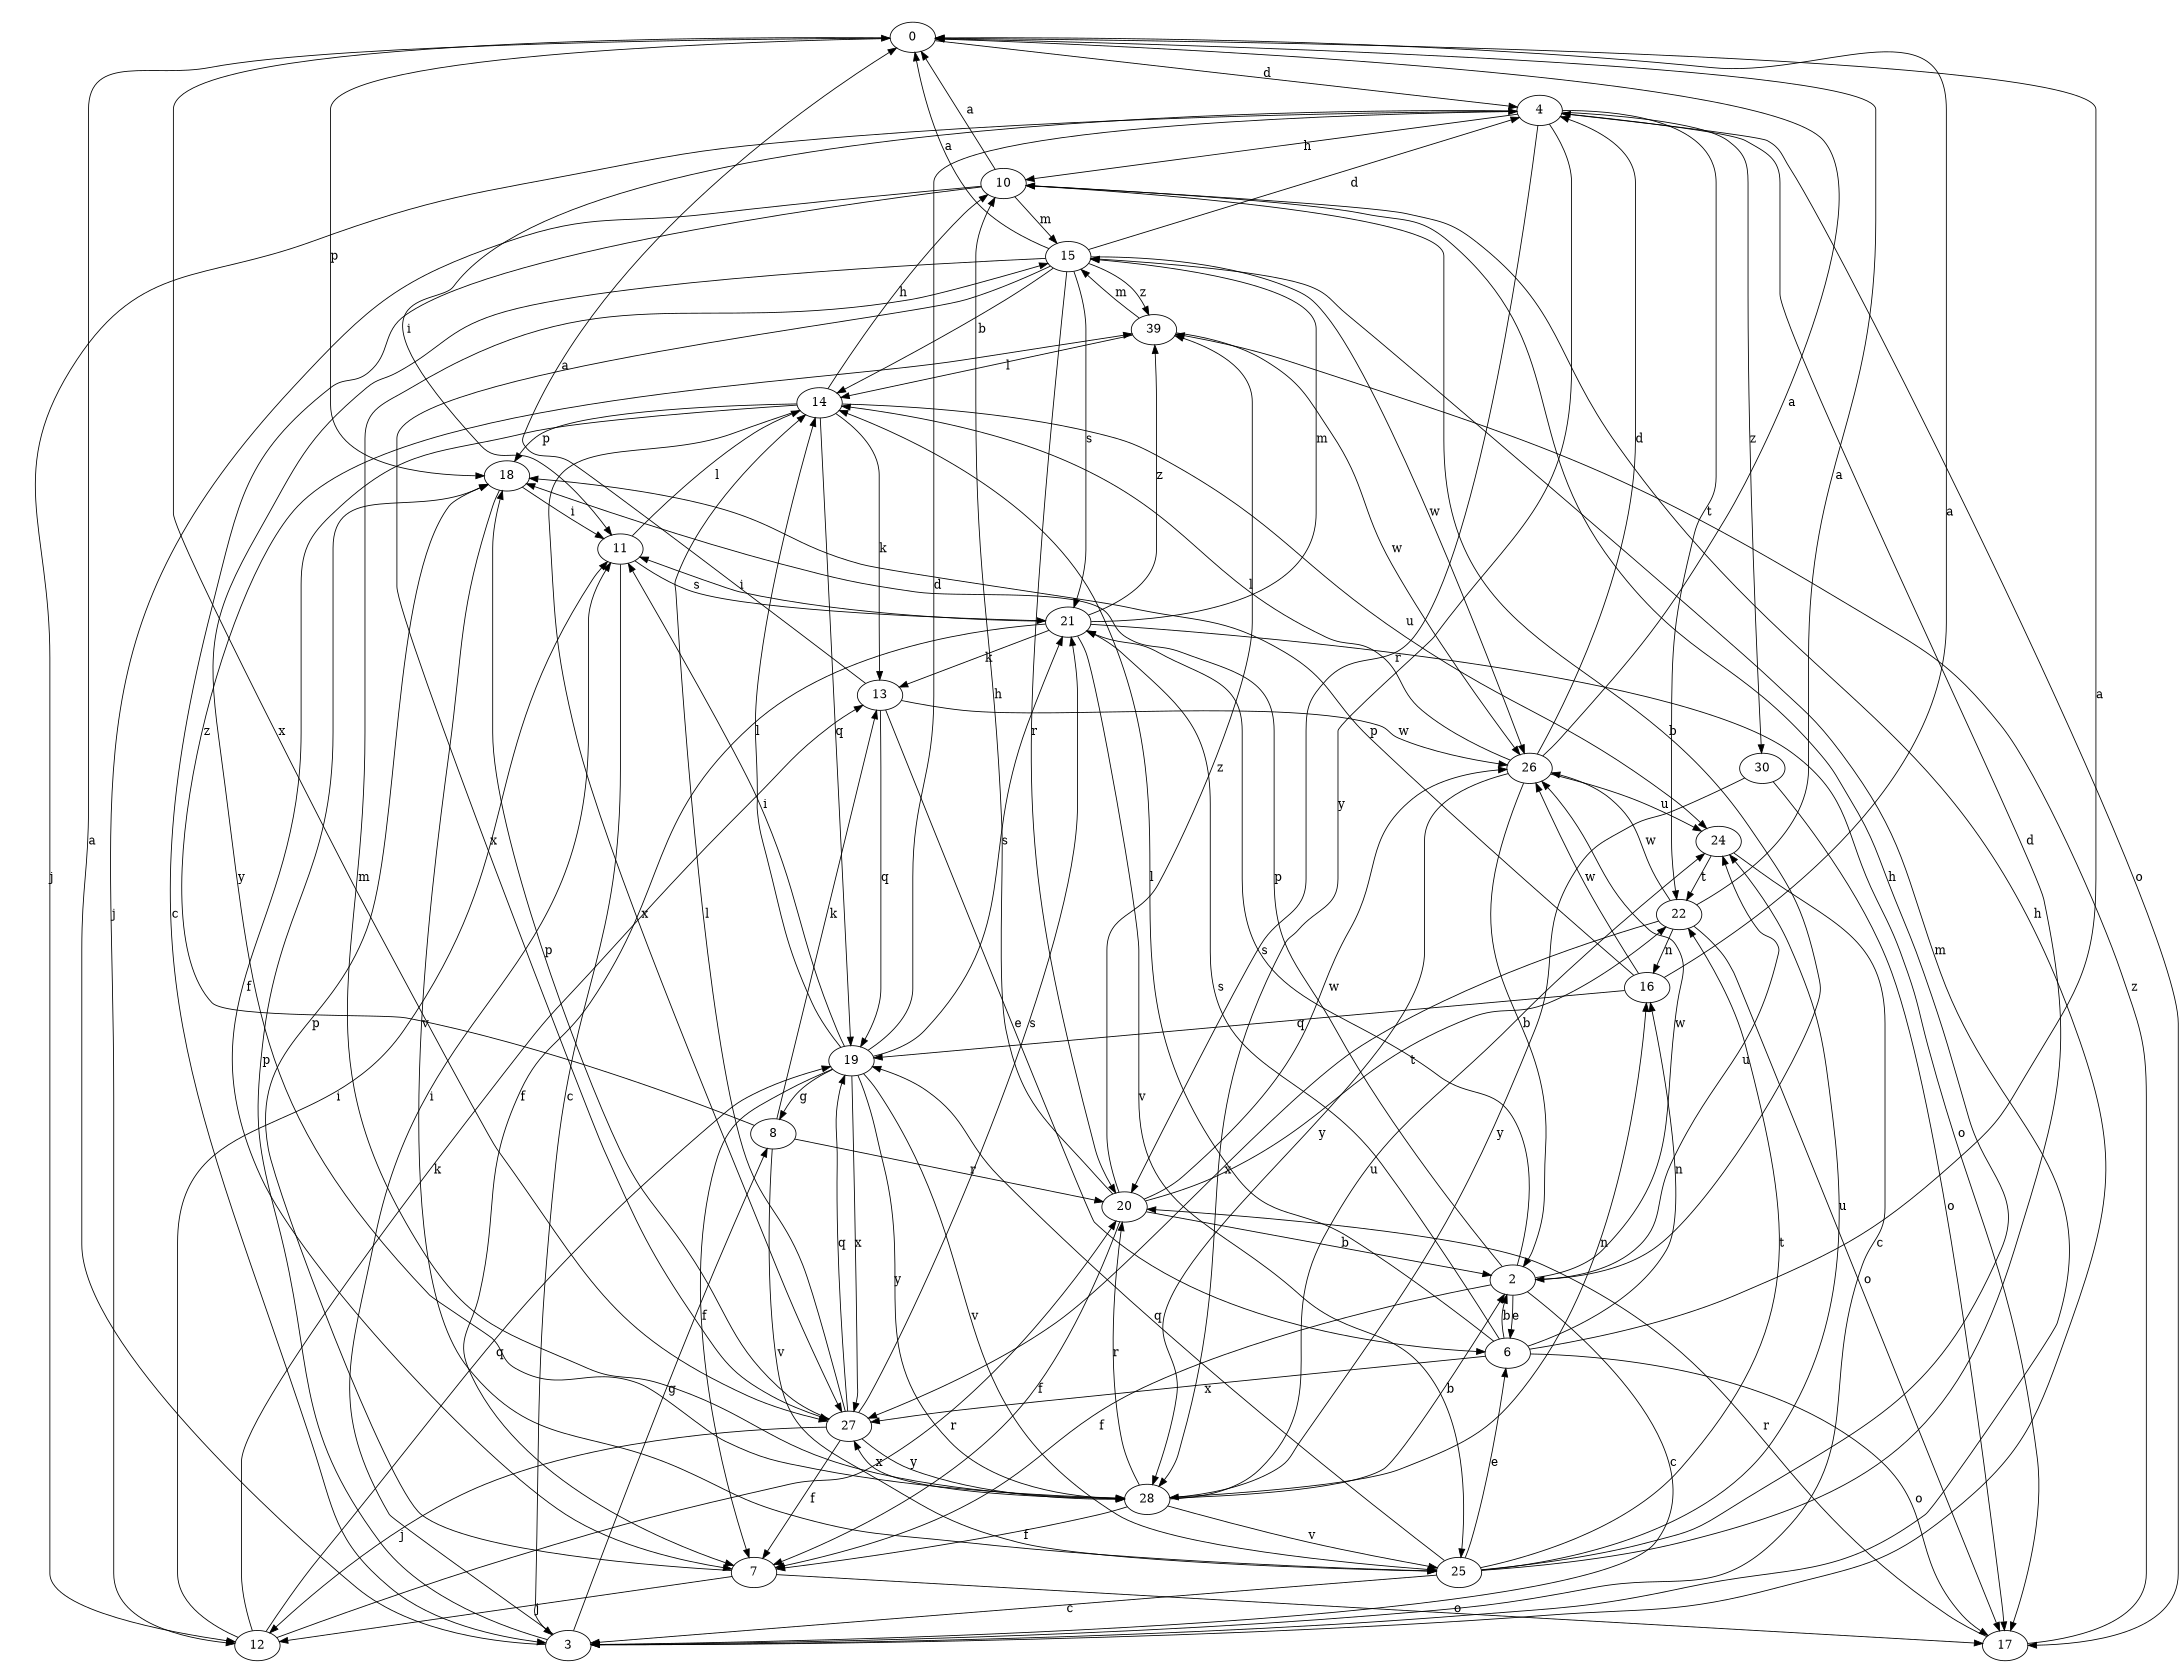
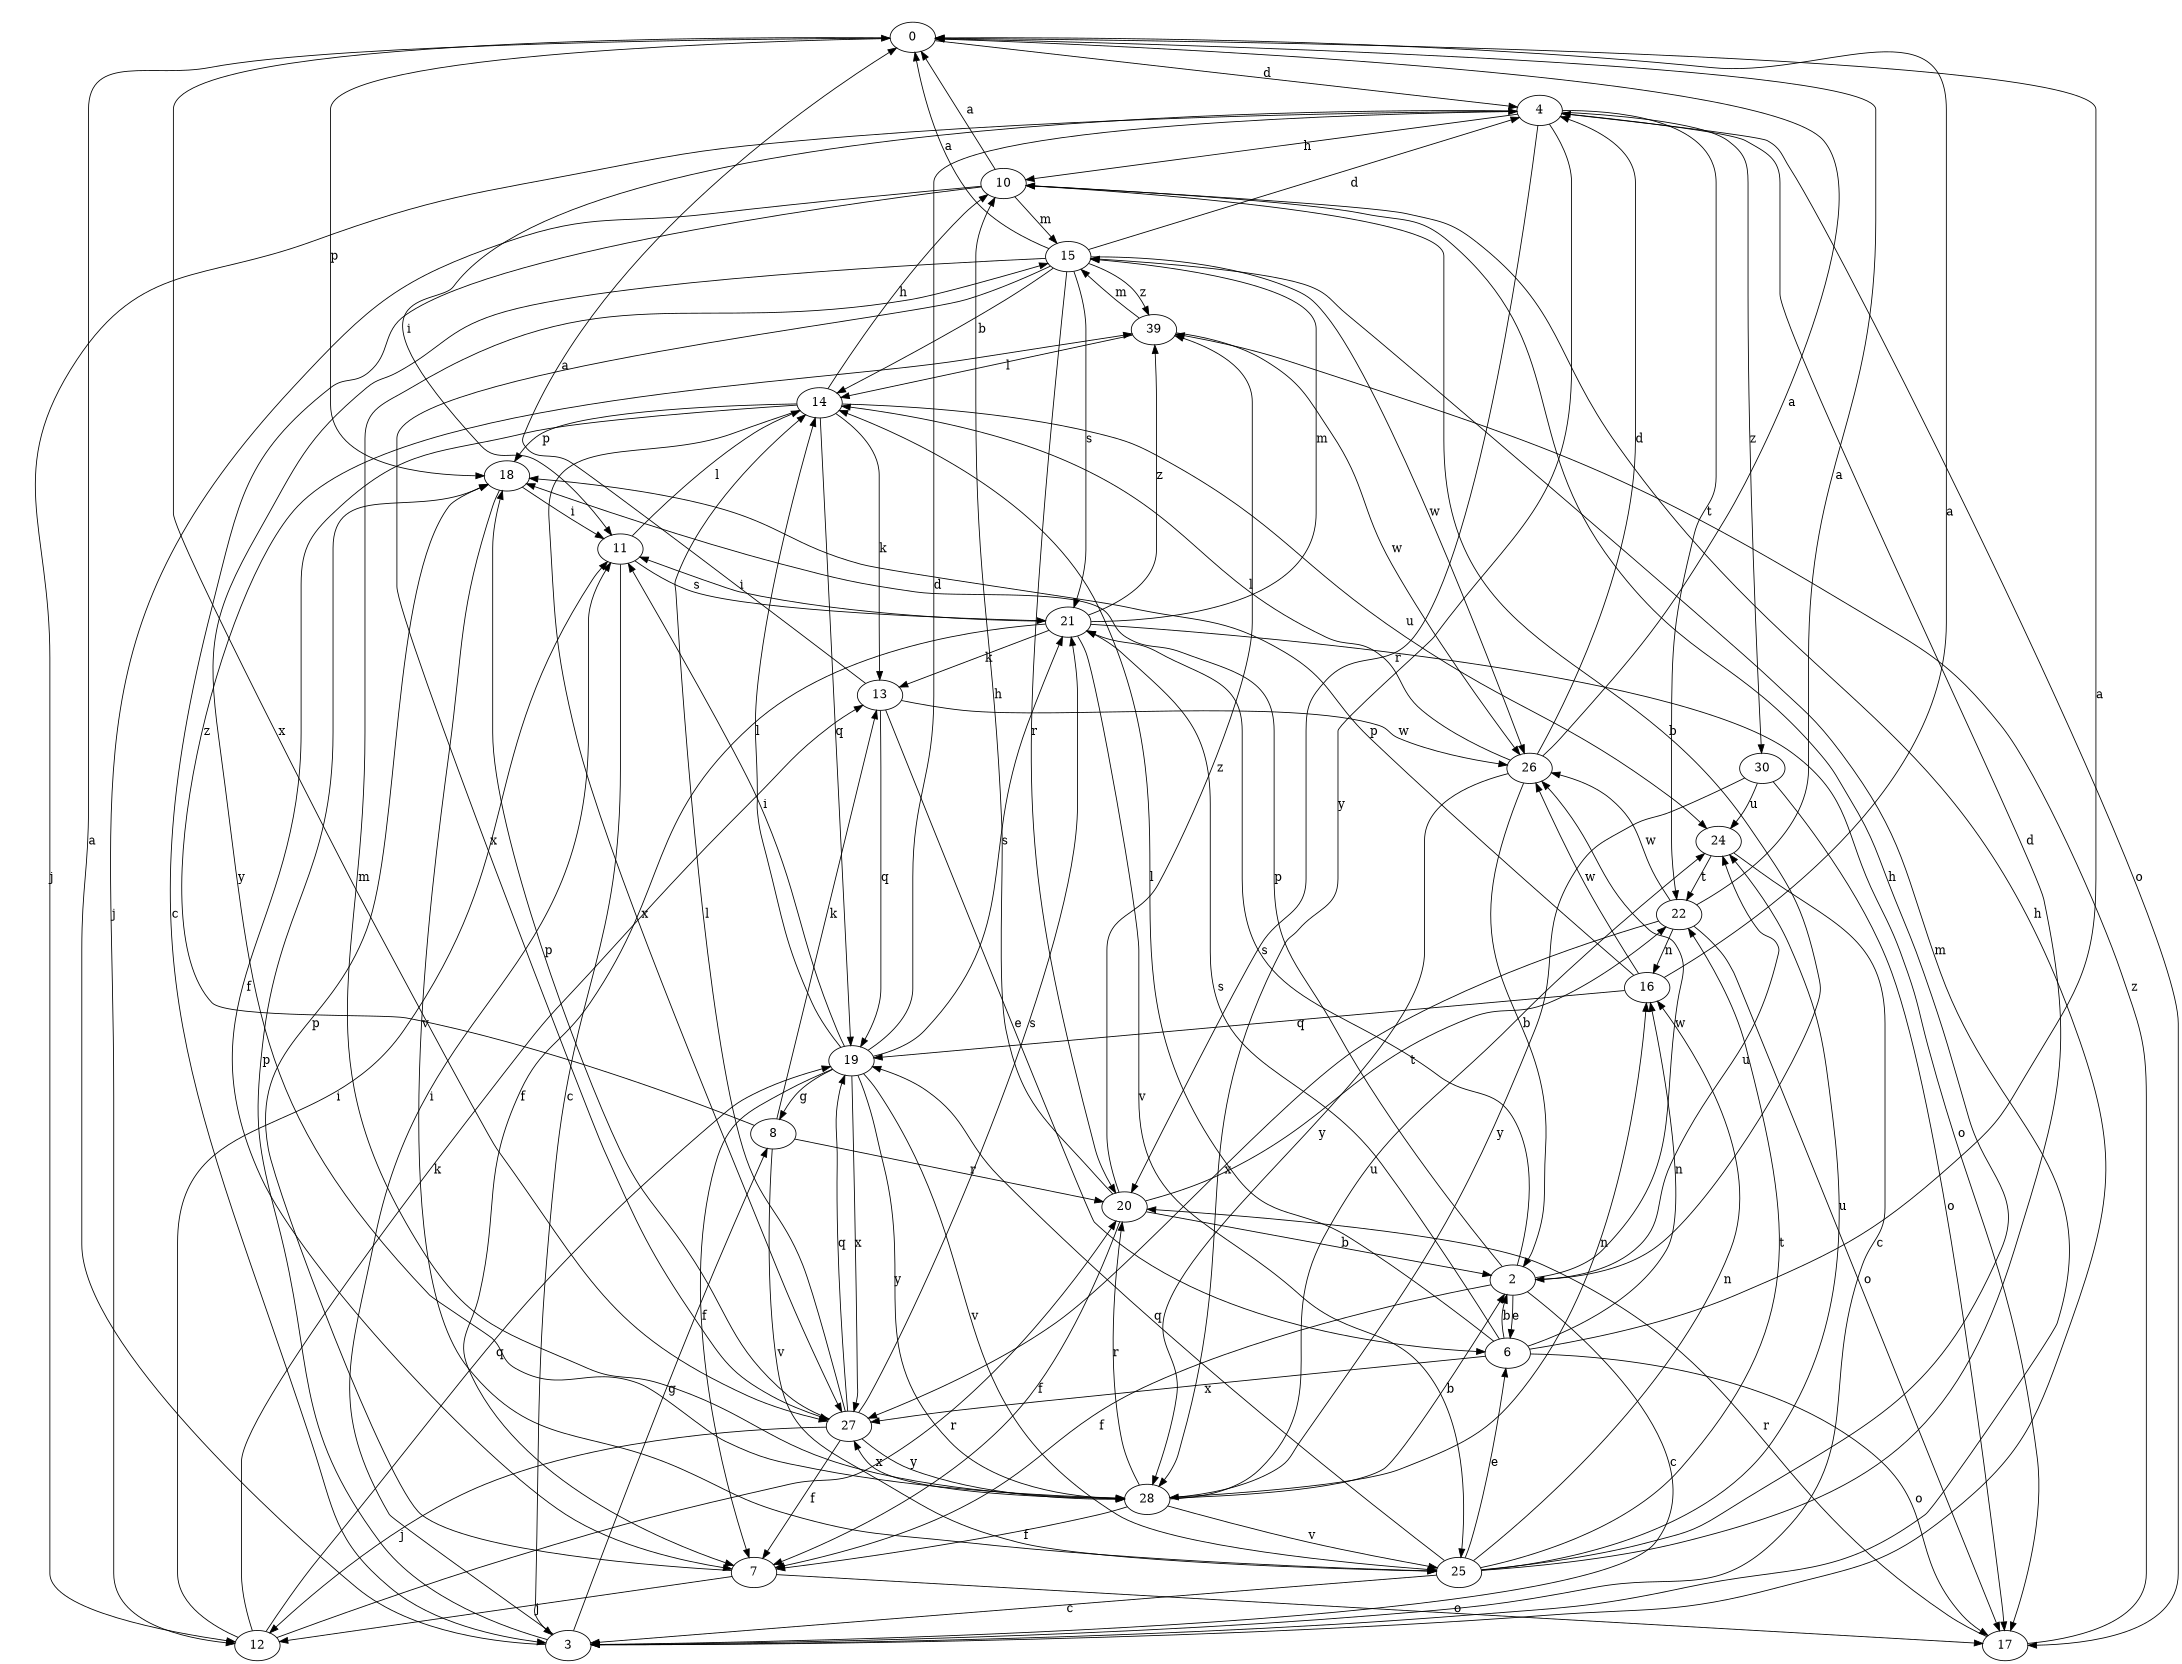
(1624, 796) -> (1748, 803)
(1327, 978) -> none
none -> (1698, 1315)
